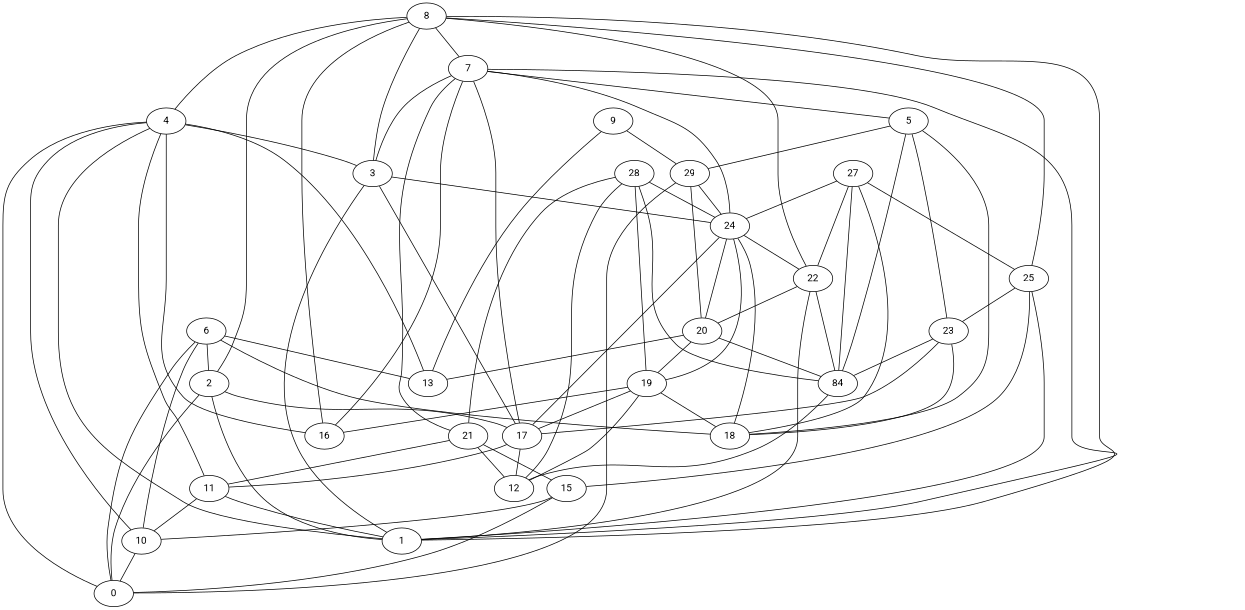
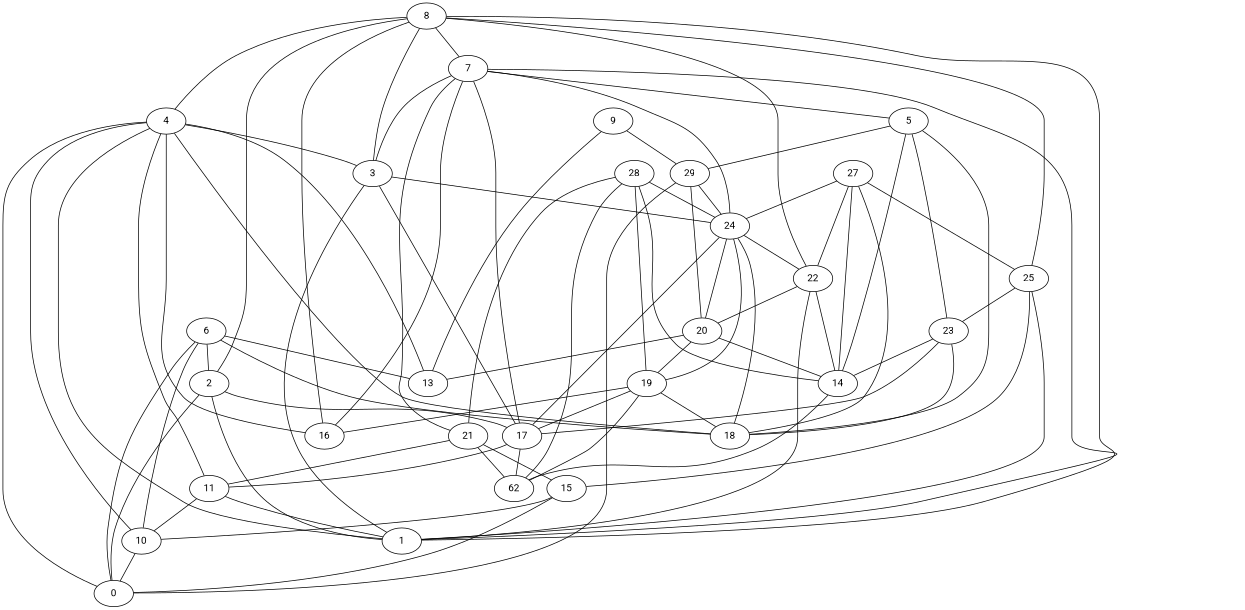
(838, 384) -> (838, 384)
none -> (386, 385)
(514, 489) -> (514, 489)
